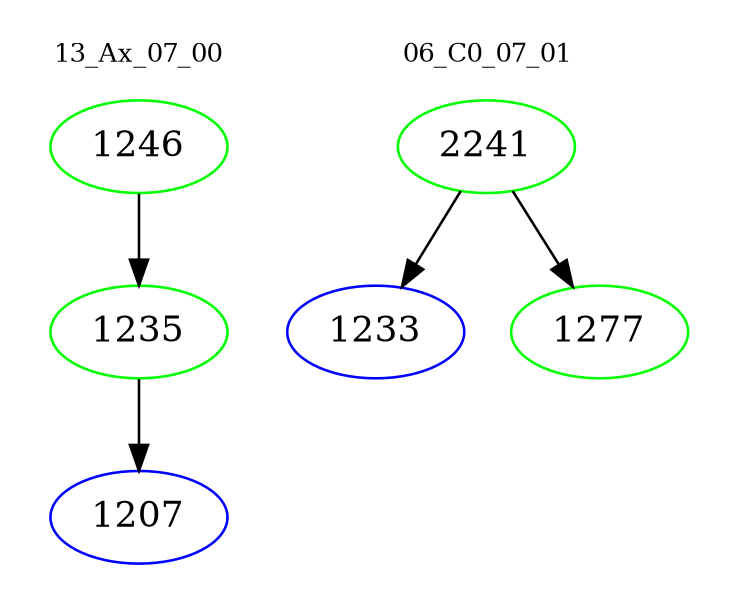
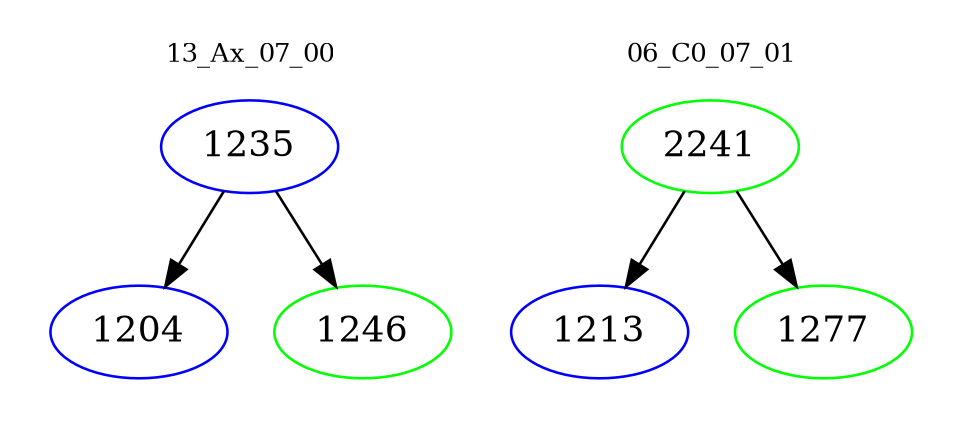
(139, 227) -> (299, 228)
(139, 332) -> (250, 147)
(376, 332) -> (600, 332)
(139, 517) -> (139, 332)
